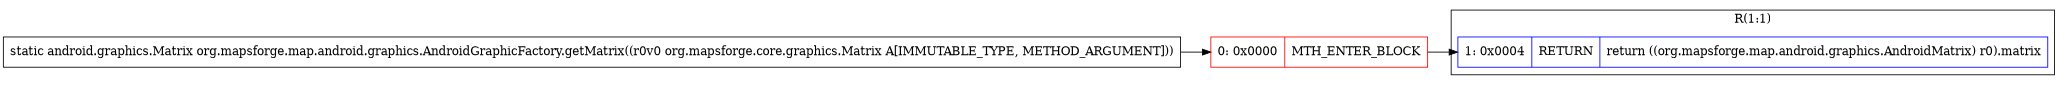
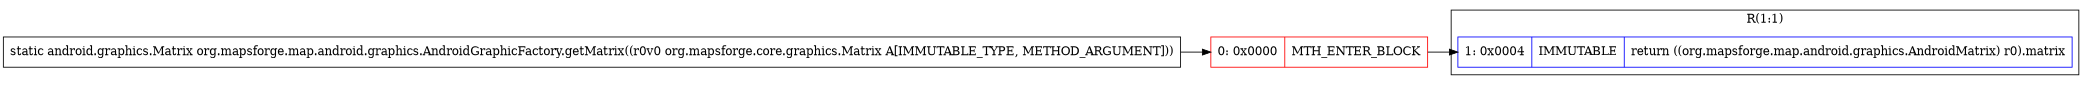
(1566, 52) -> (1578, 52)
